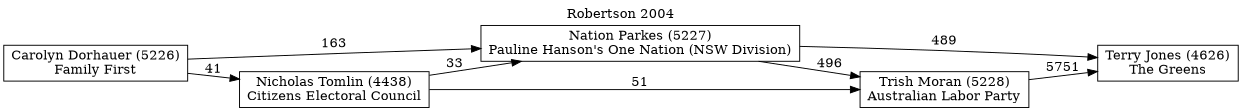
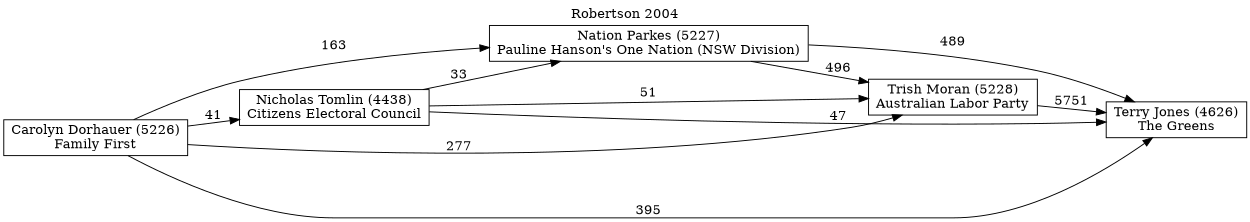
none -> (763, 122)
none -> (541, 152)
none -> (639, 218)
